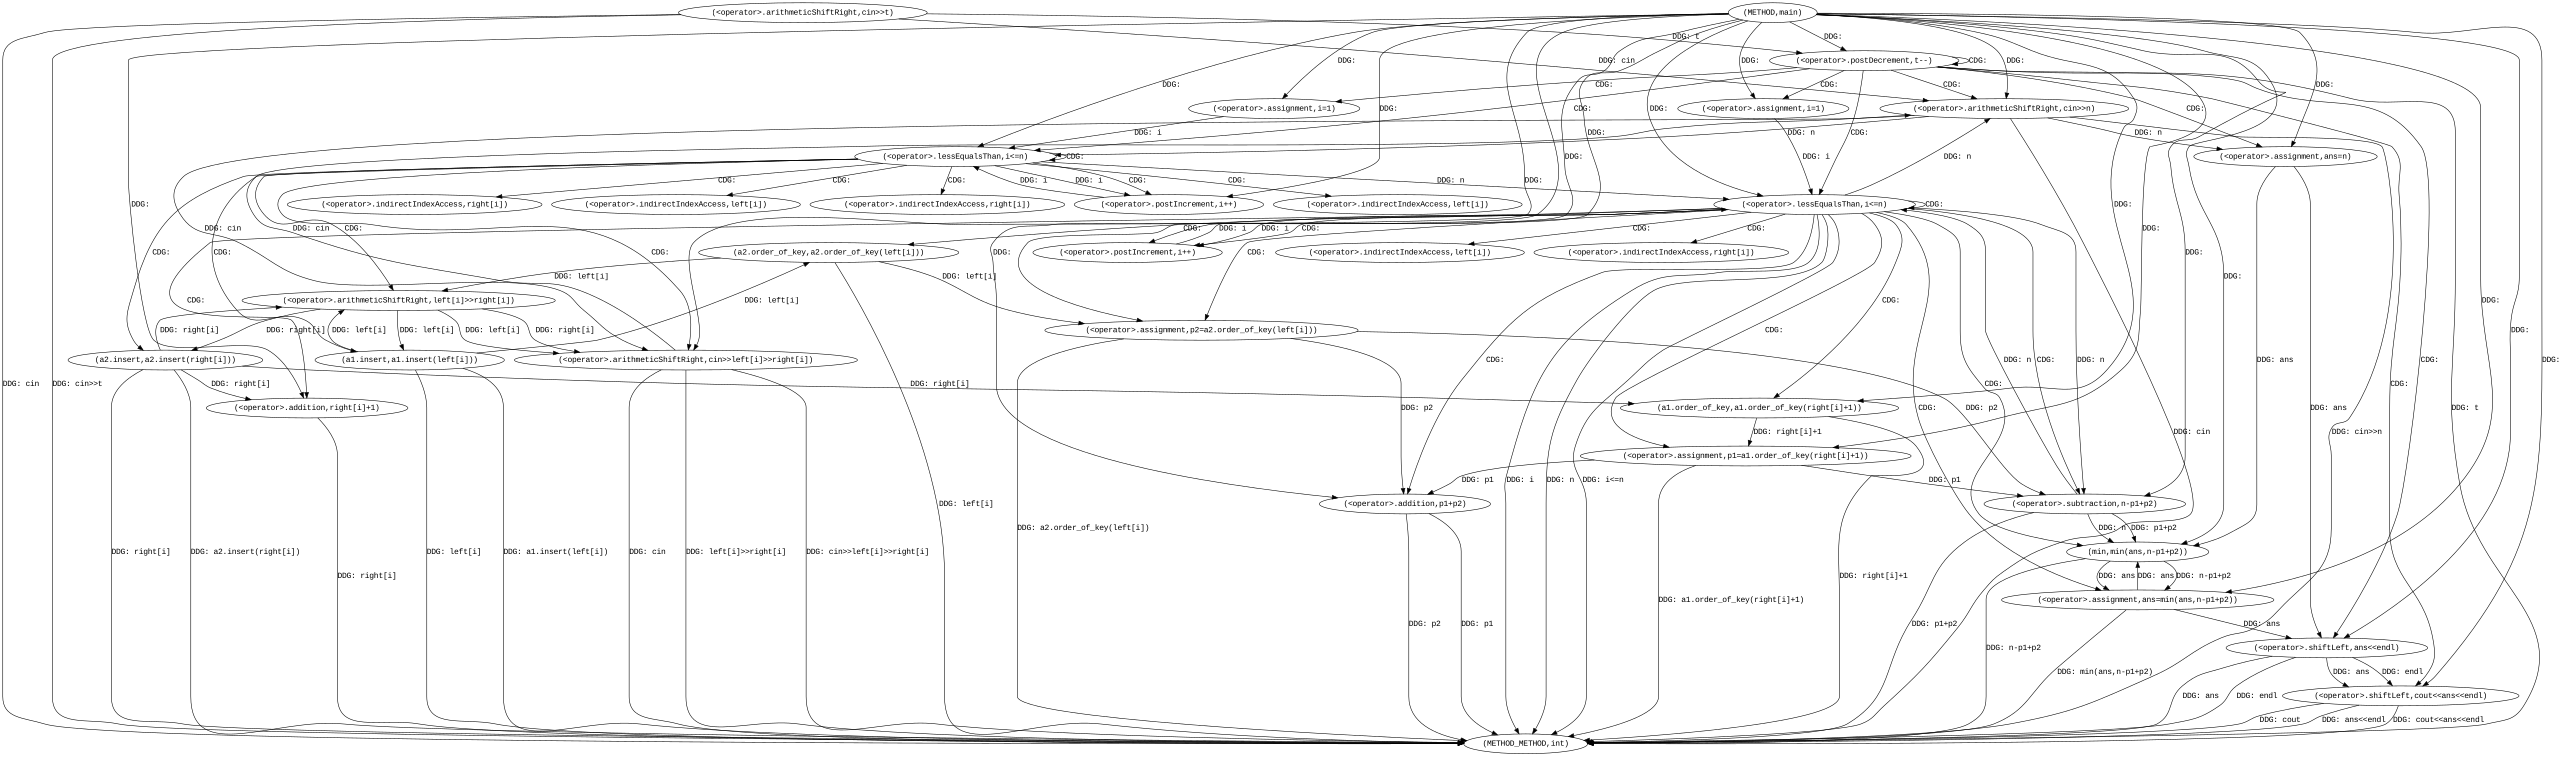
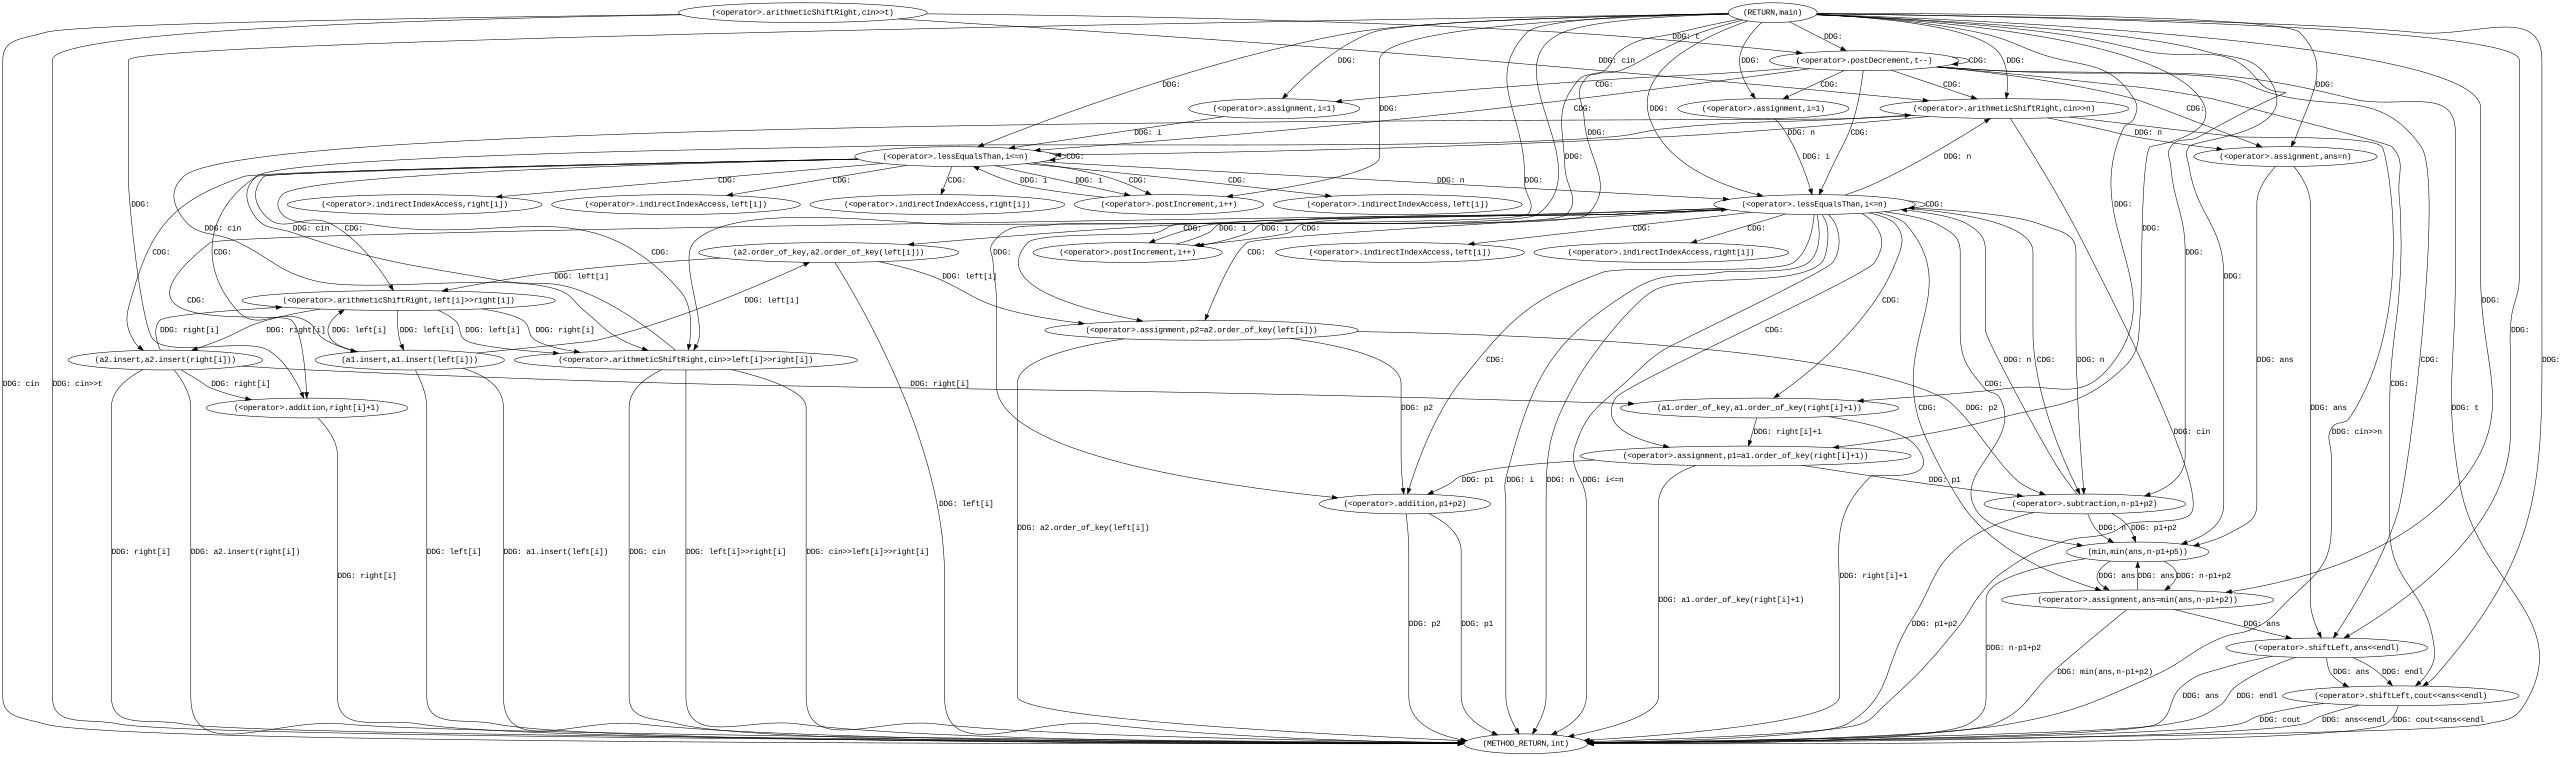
(1773, 13) -> (1773, 13)
(2138, 552) -> (2138, 552)
(1526, 744) -> (1526, 744)
